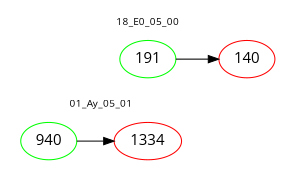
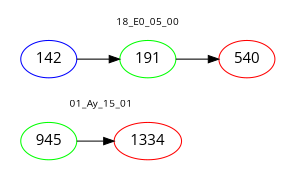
none -> (49, 59)
(247, 59) -> (247, 59)
(101, 104) -> (101, 104)
(49, 141) -> (49, 141)
